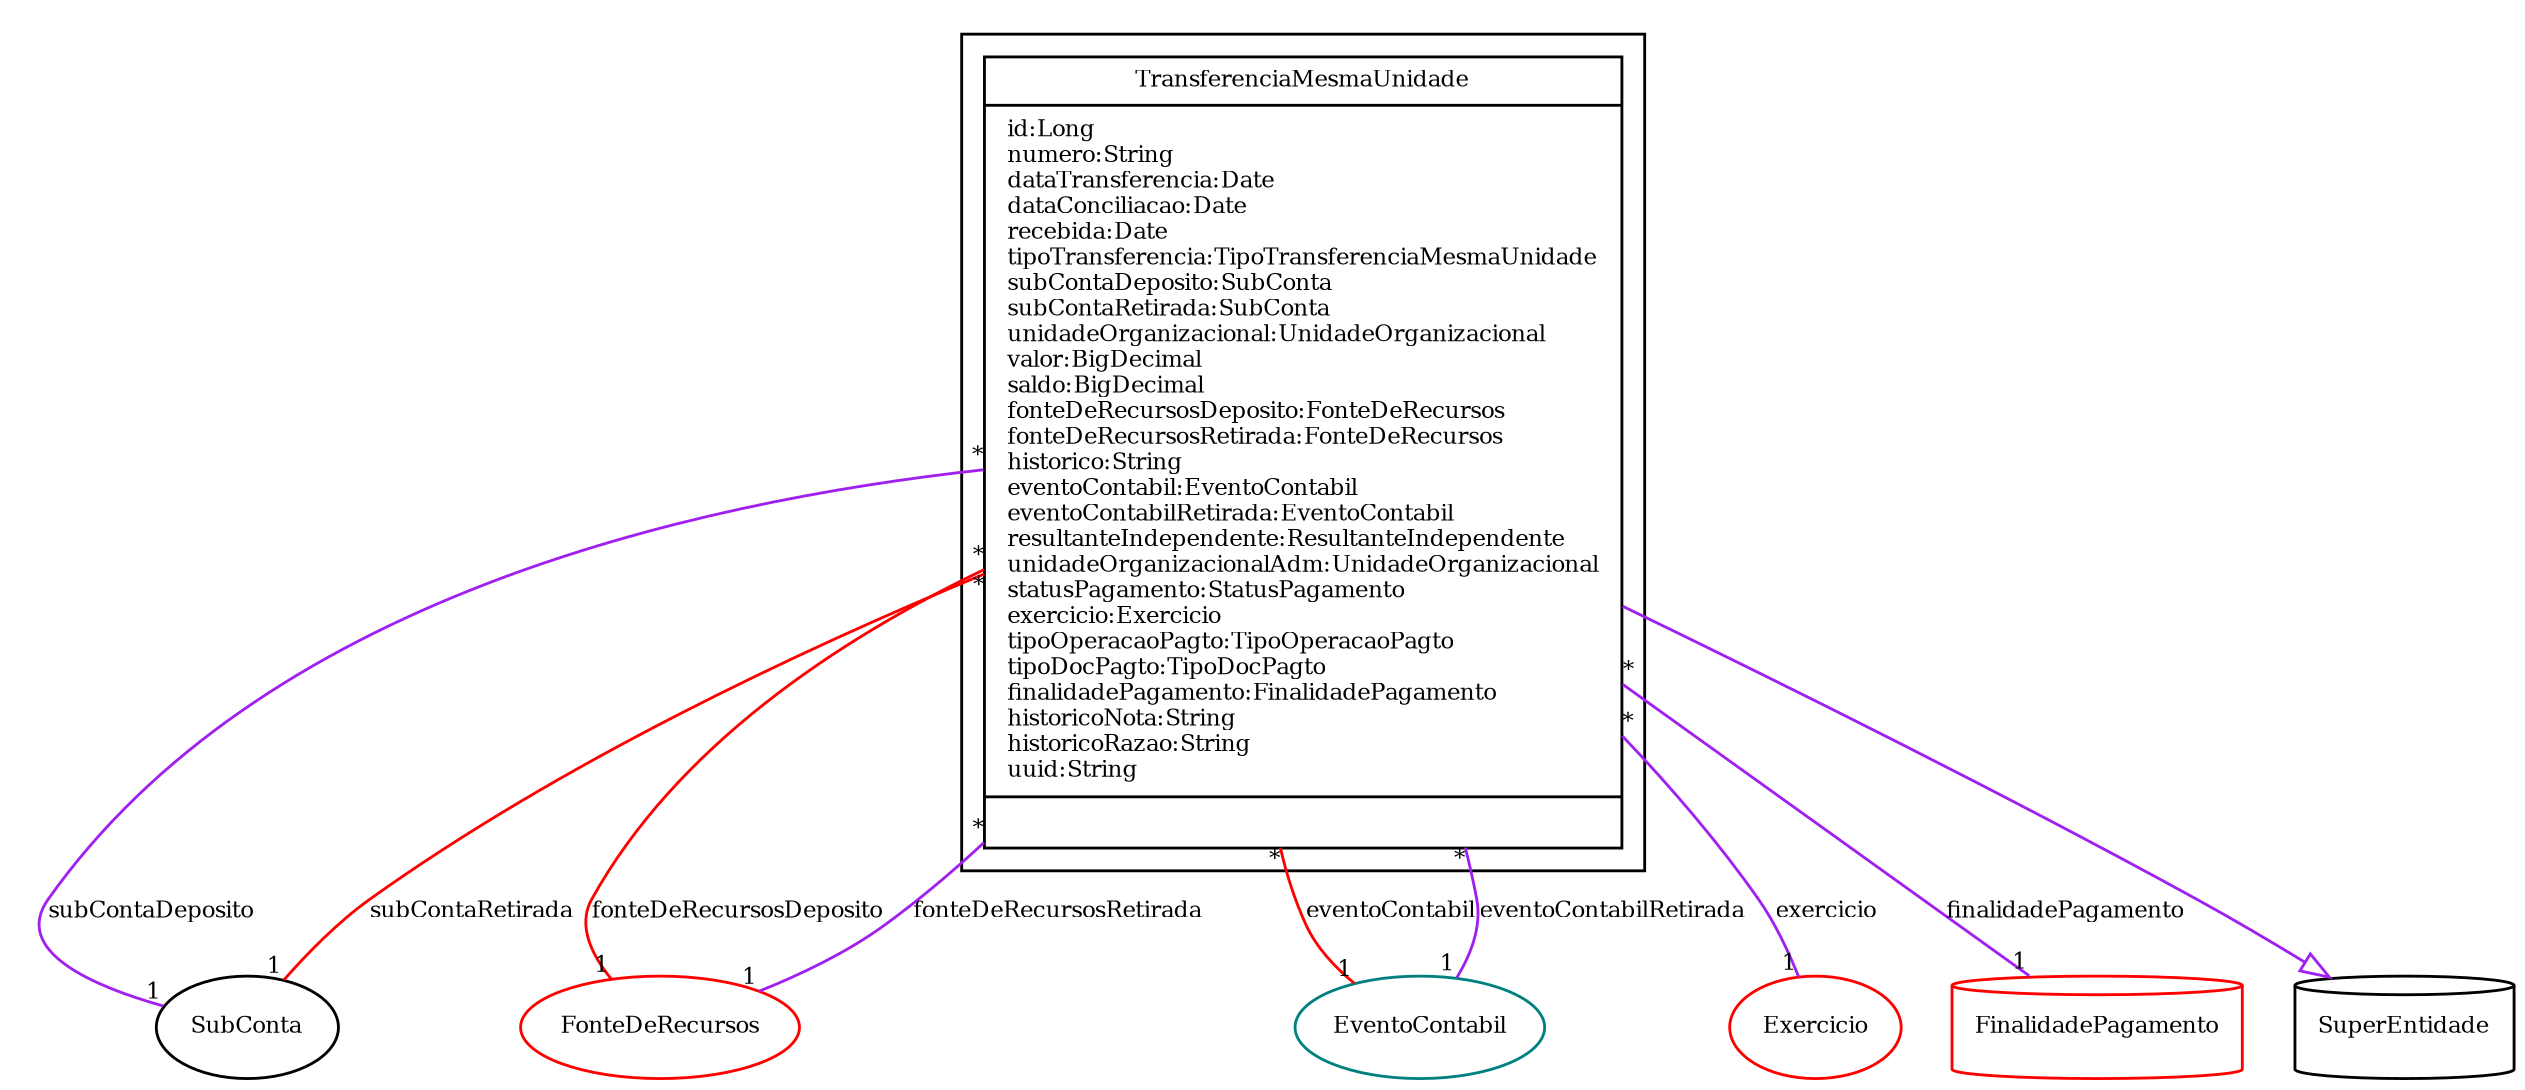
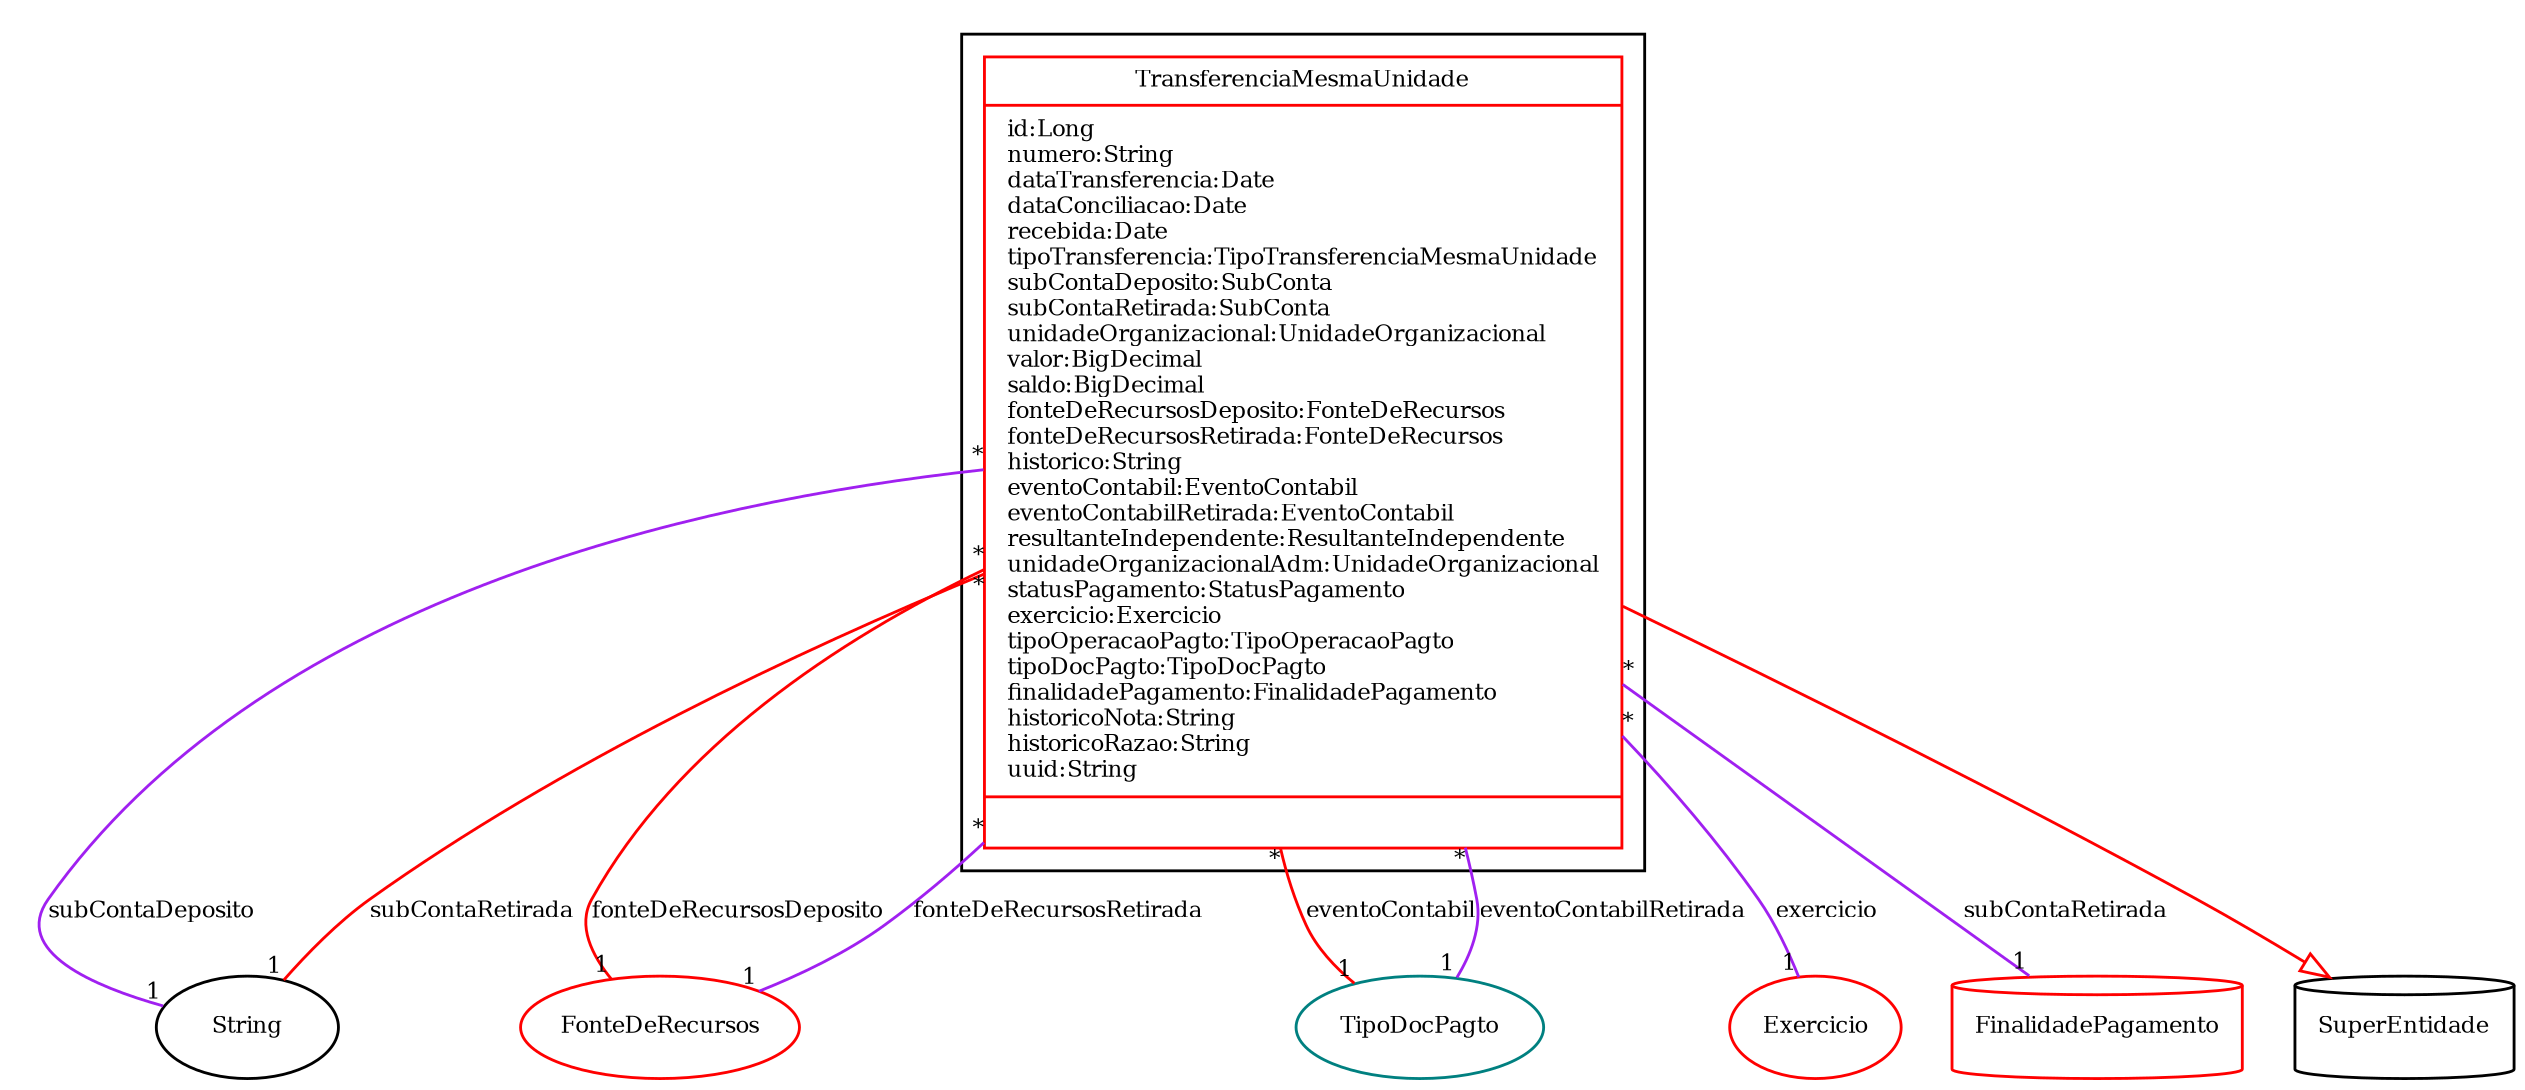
(1303, 452) -> (1303, 452)
(1967, 778) -> (1967, 778)
(2066, 912) -> (2066, 912)
(247, 1027) -> (247, 1027)
(1420, 1027) -> (1420, 1027)
